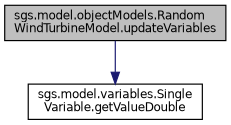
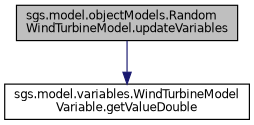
(115, 102) -> (127, 102)
